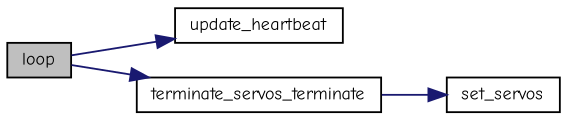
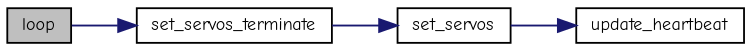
(114, 48) -> (534, 26)
(259, 95) -> (234, 26)
